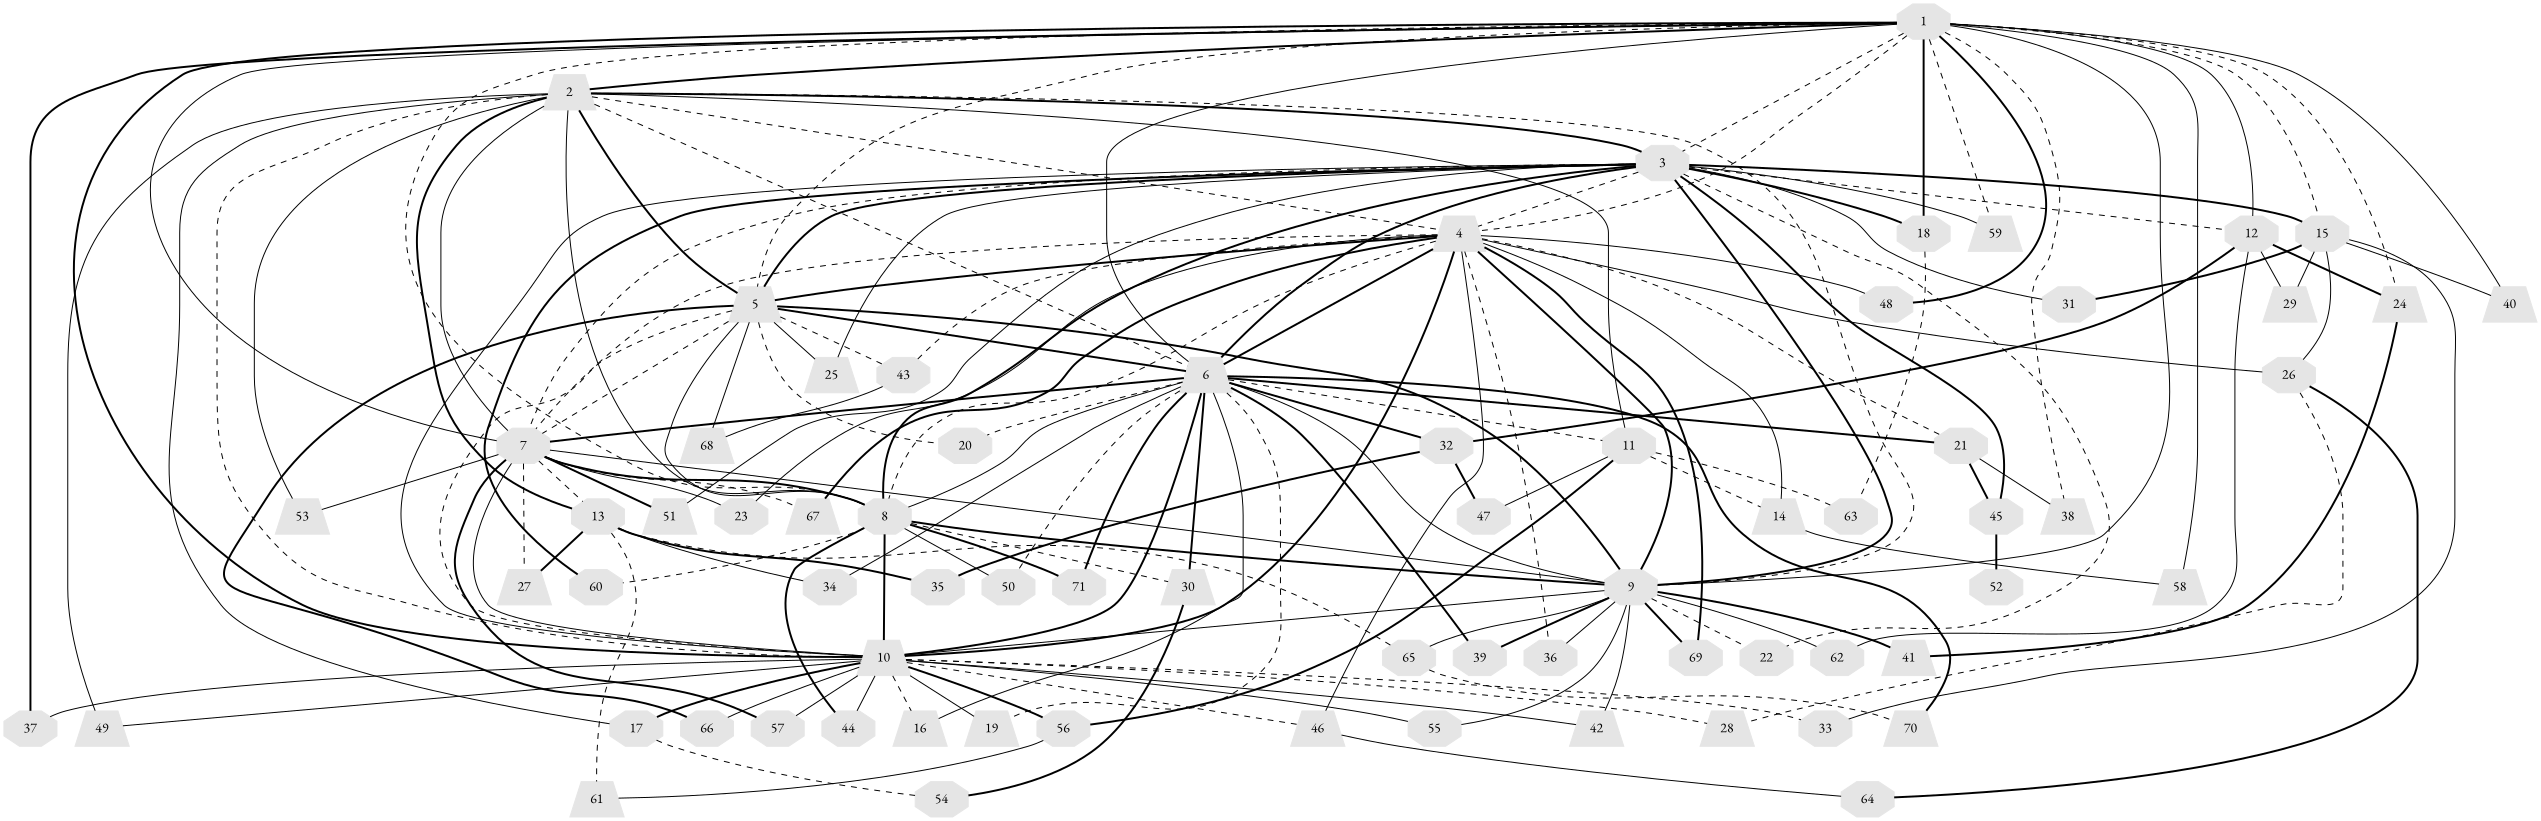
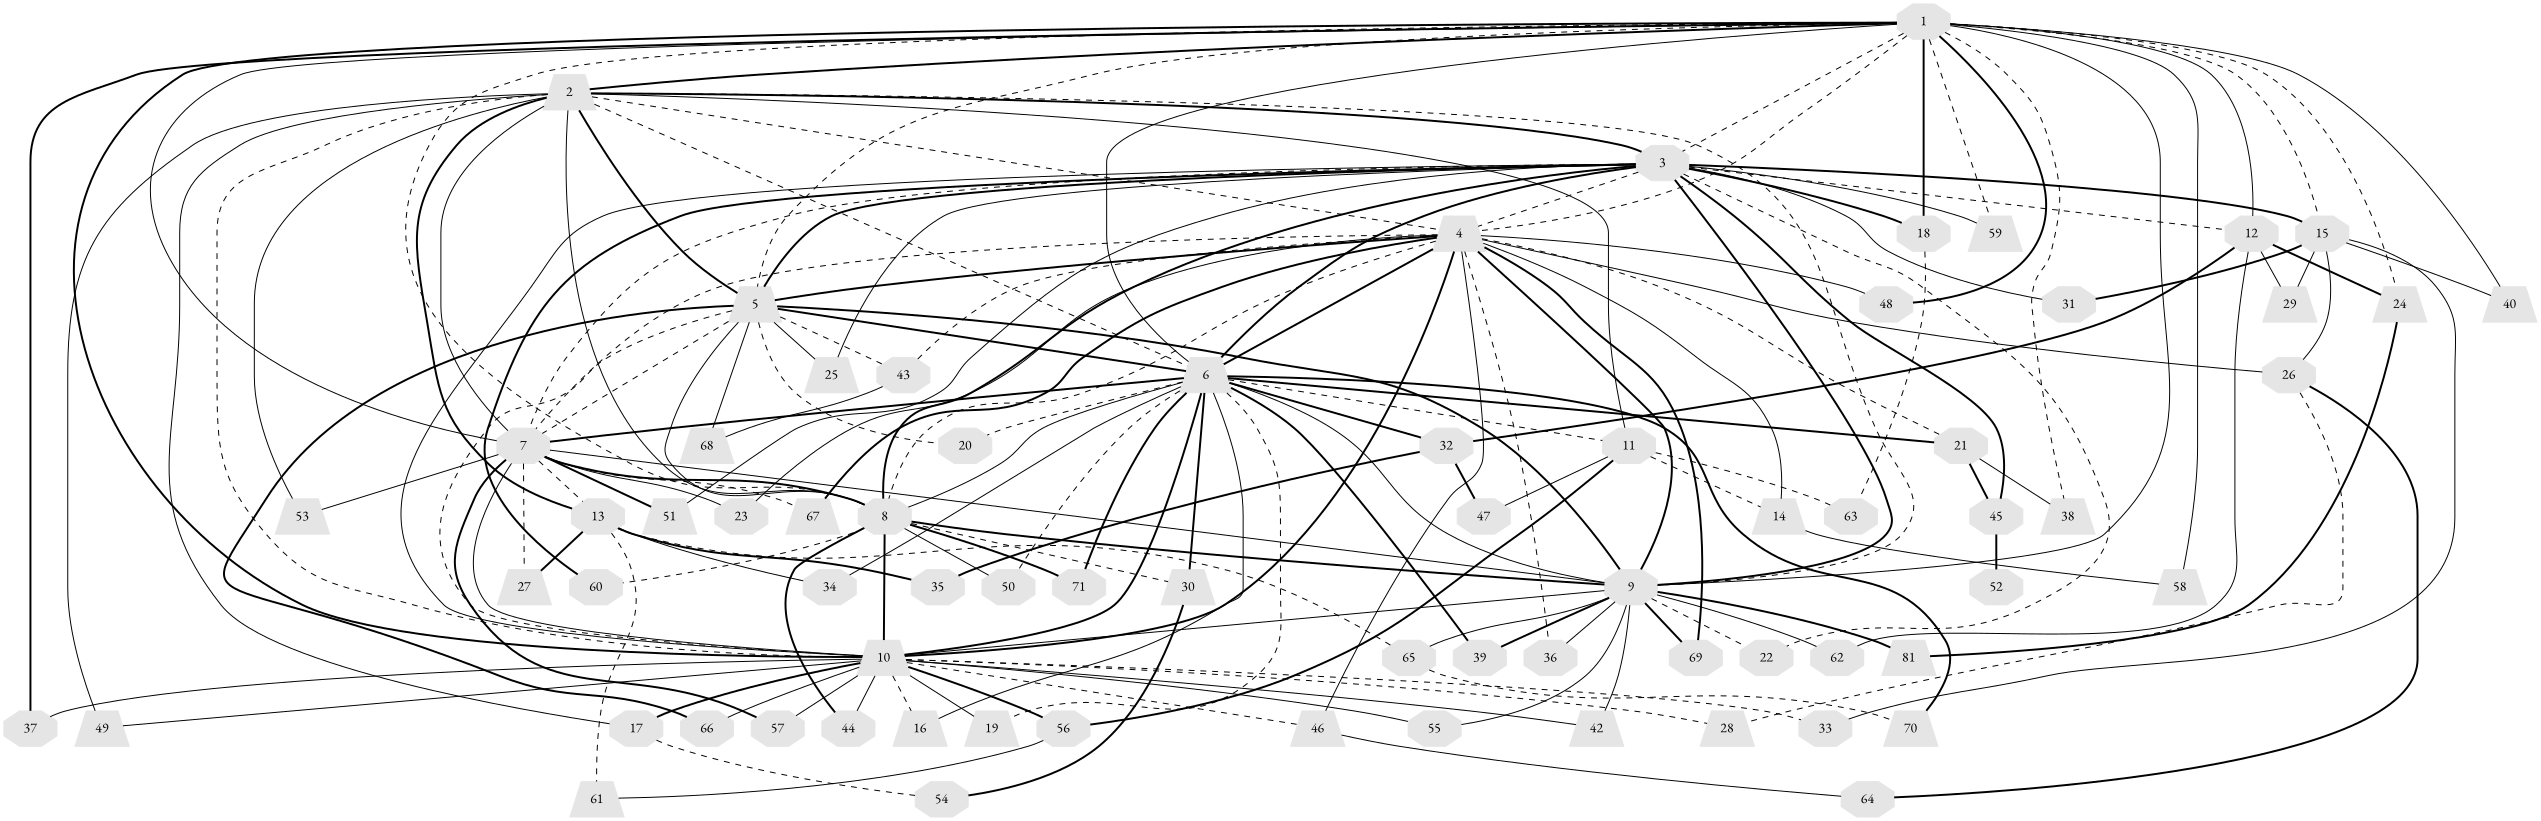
(1909, 658) -> (1909, 658)
